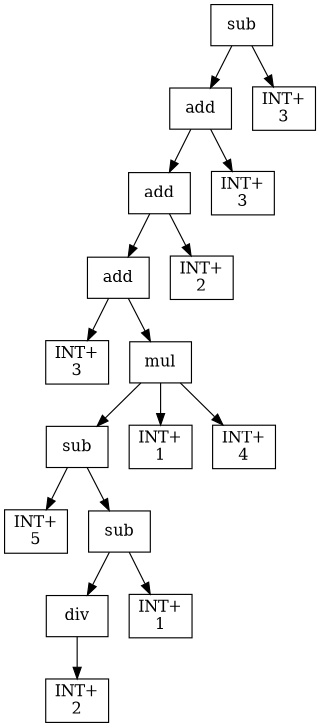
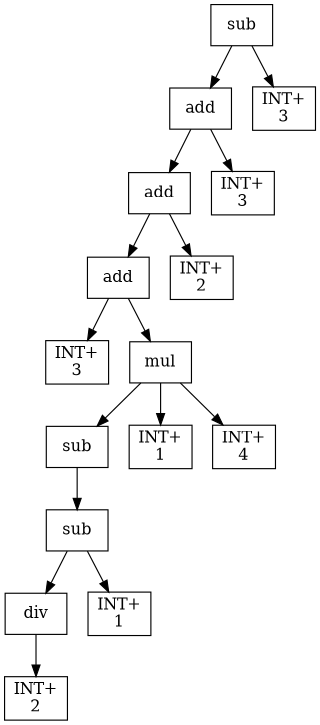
(36, 532) -> none
